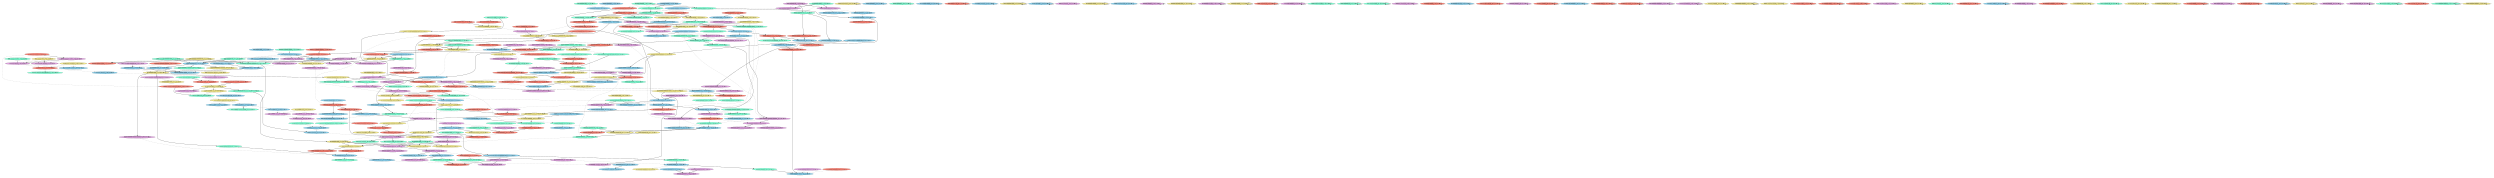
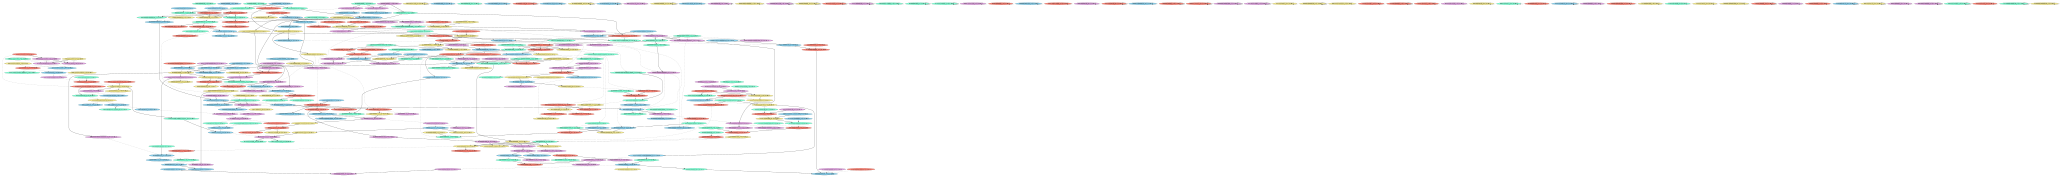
none -> (571, 87)
